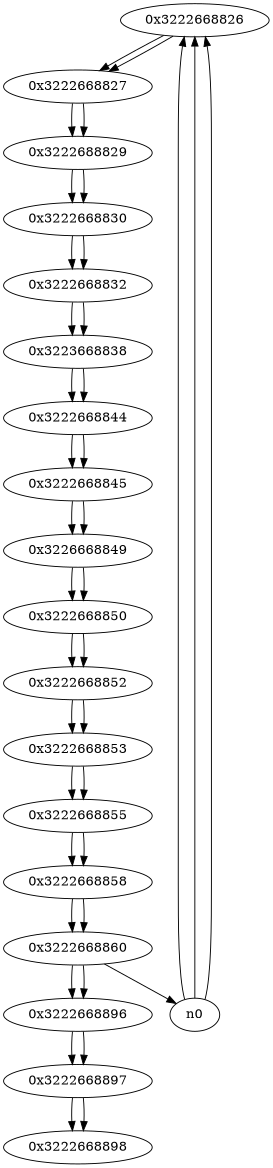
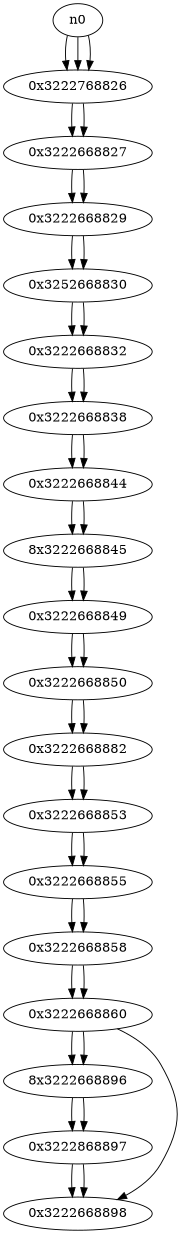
(195, 20) -> (78, 87)
(78, 153) -> (78, 219)
(78, 219) -> (78, 285)
(78, 352) -> (78, 418)
(78, 484) -> (78, 551)
(78, 551) -> (78, 617)
(78, 683) -> (78, 750)
(136, 981) -> (177, 1109)
(78, 1015) -> (78, 1081)
(78, 1081) -> (78, 1147)
